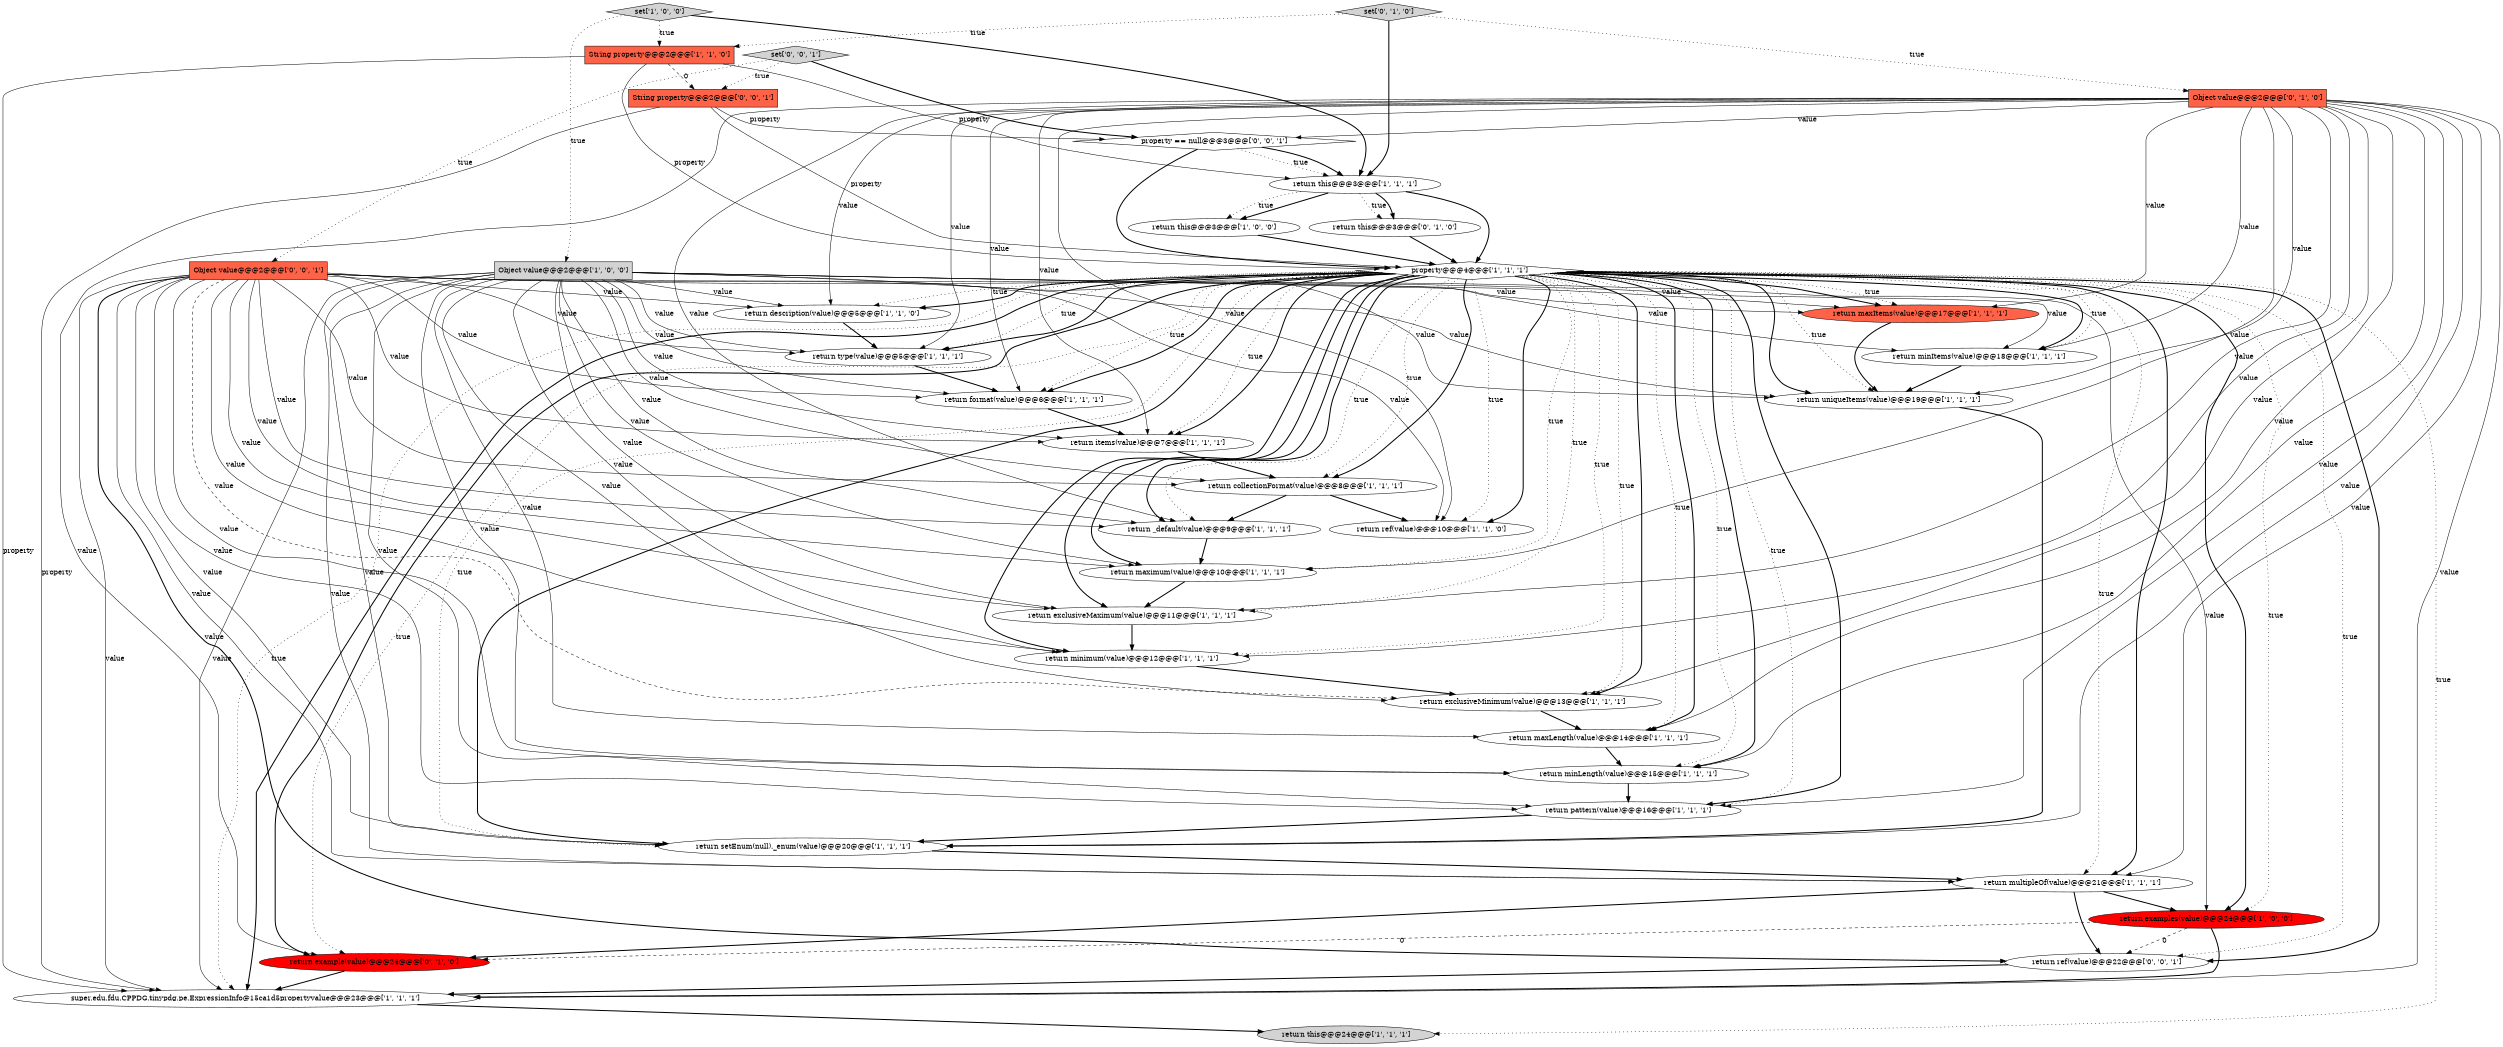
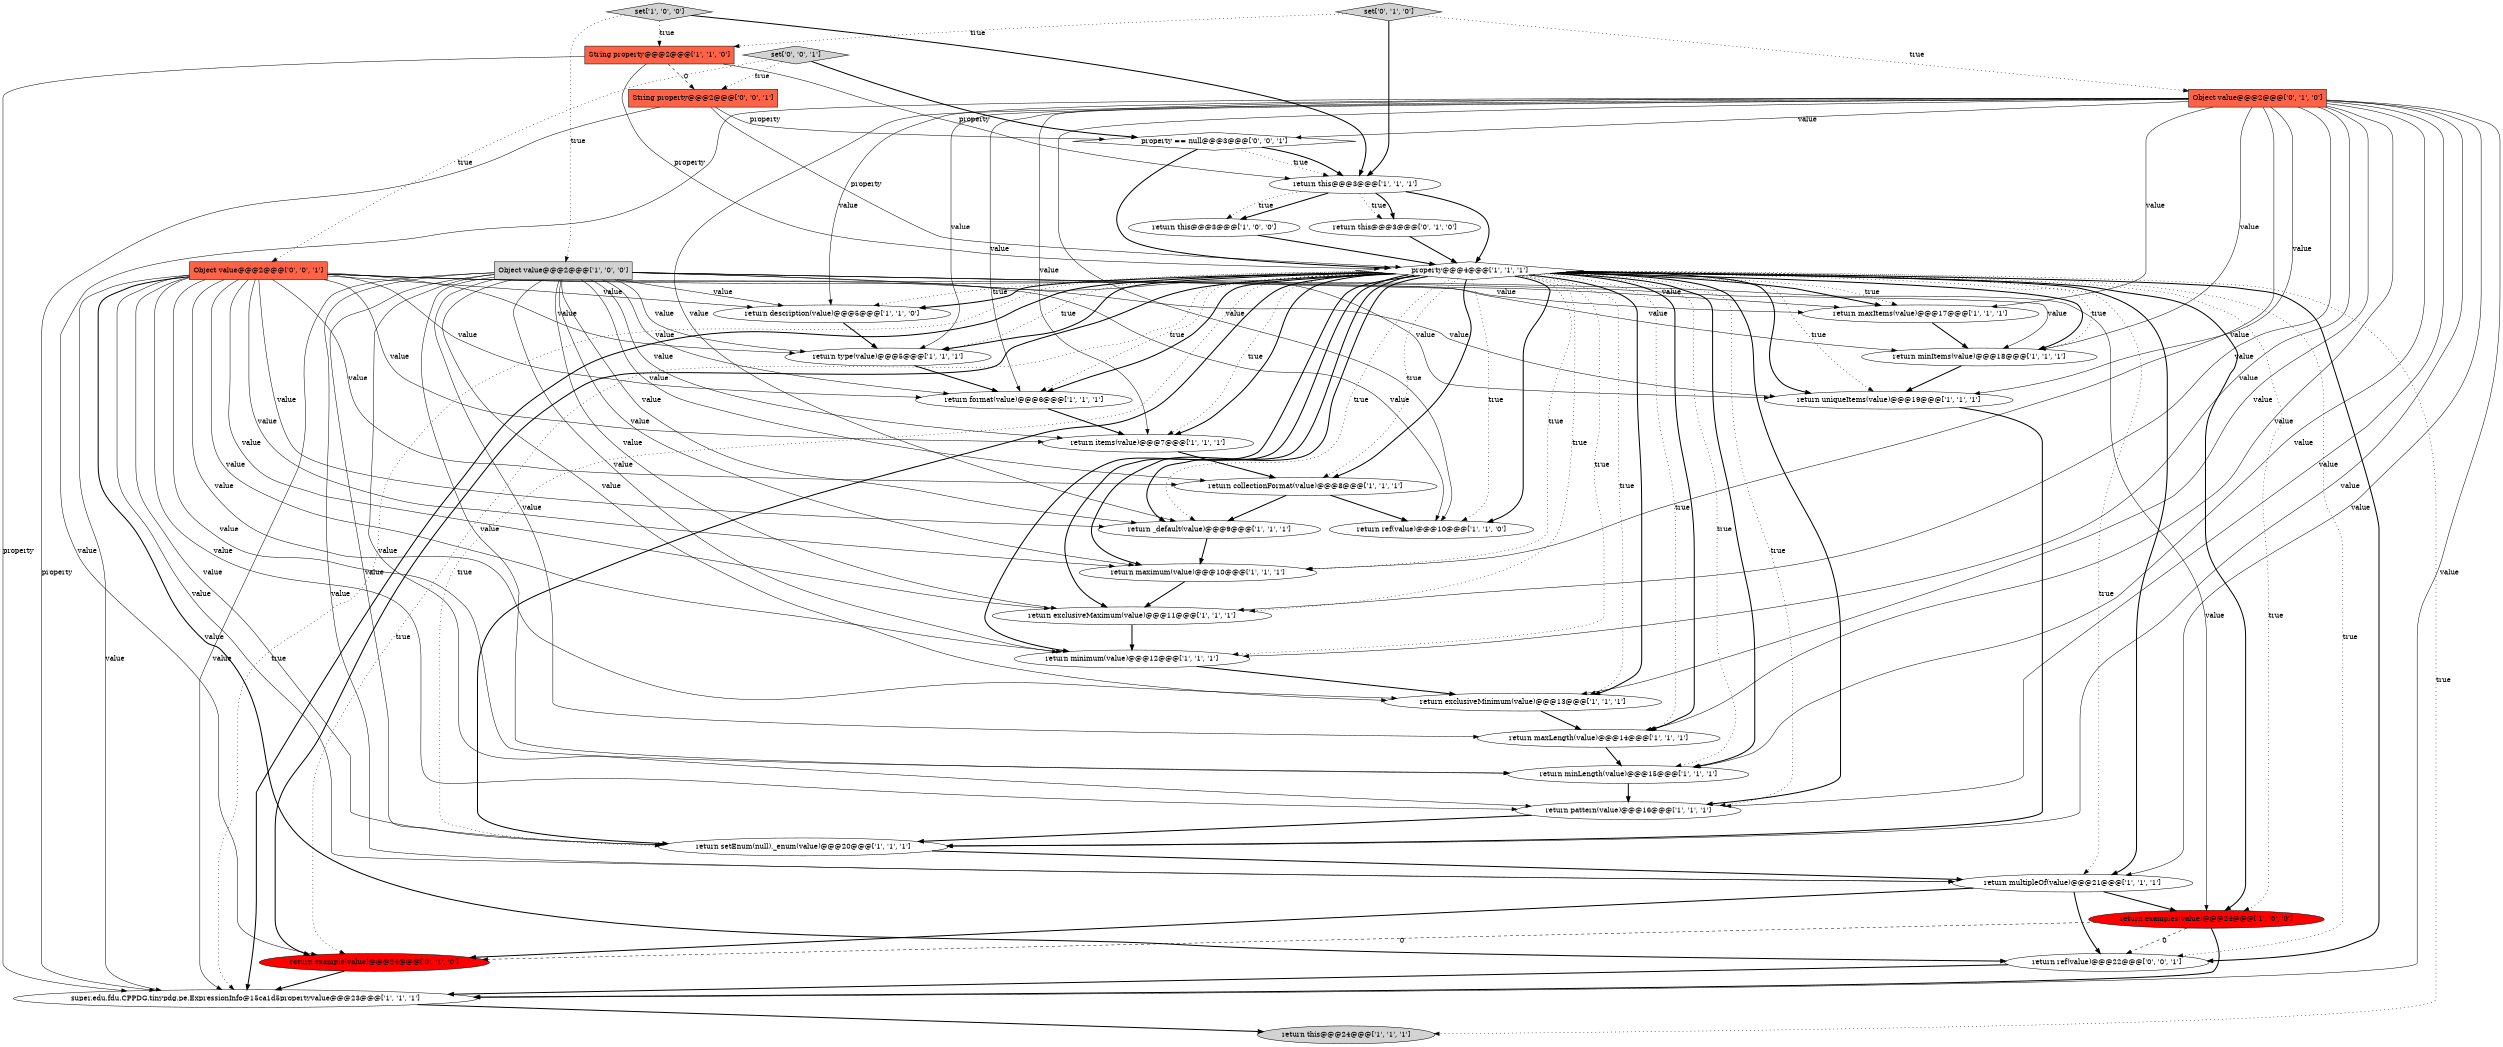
(1920, 314) -> (1920, 314)
(1856, 352) -> (1948, 334)
(653, 684) -> (653, 684)
